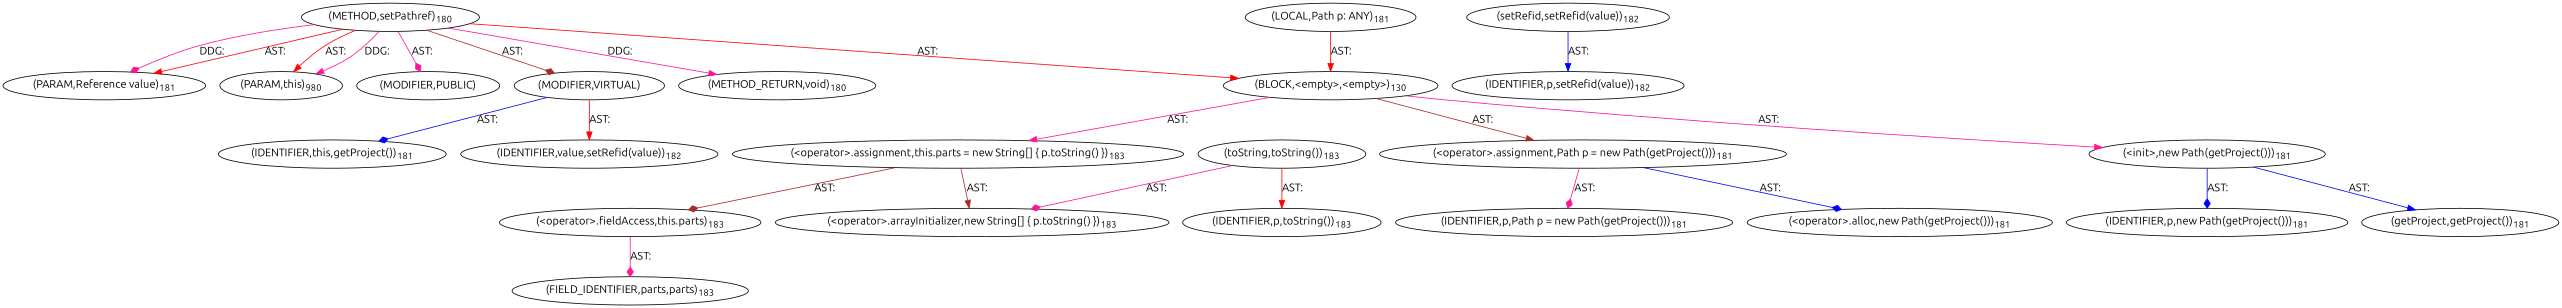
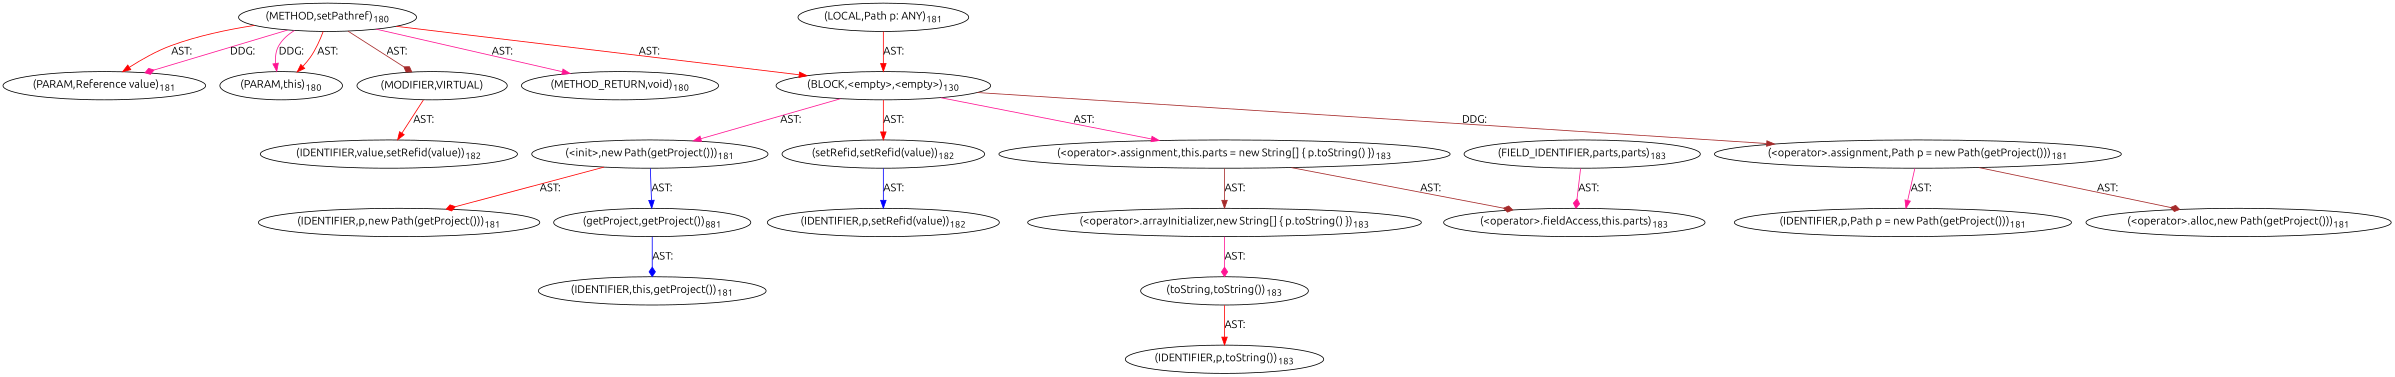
(622, 51) -> (504, 51)
(314, 85) -> (314, 85)
(428, 86) -> none
none -> (883, 116)
(468, 118) -> (652, 252)
(1484, 120) -> (1476, 120)
(1575, 184) -> (1911, 184)
(2207, 184) -> (530, 187)
(1137, 186) -> (1225, 252)
(1738, 188) -> (2075, 188)
(2522, 221) -> (714, 221)
(630, 252) -> (1579, 184)
